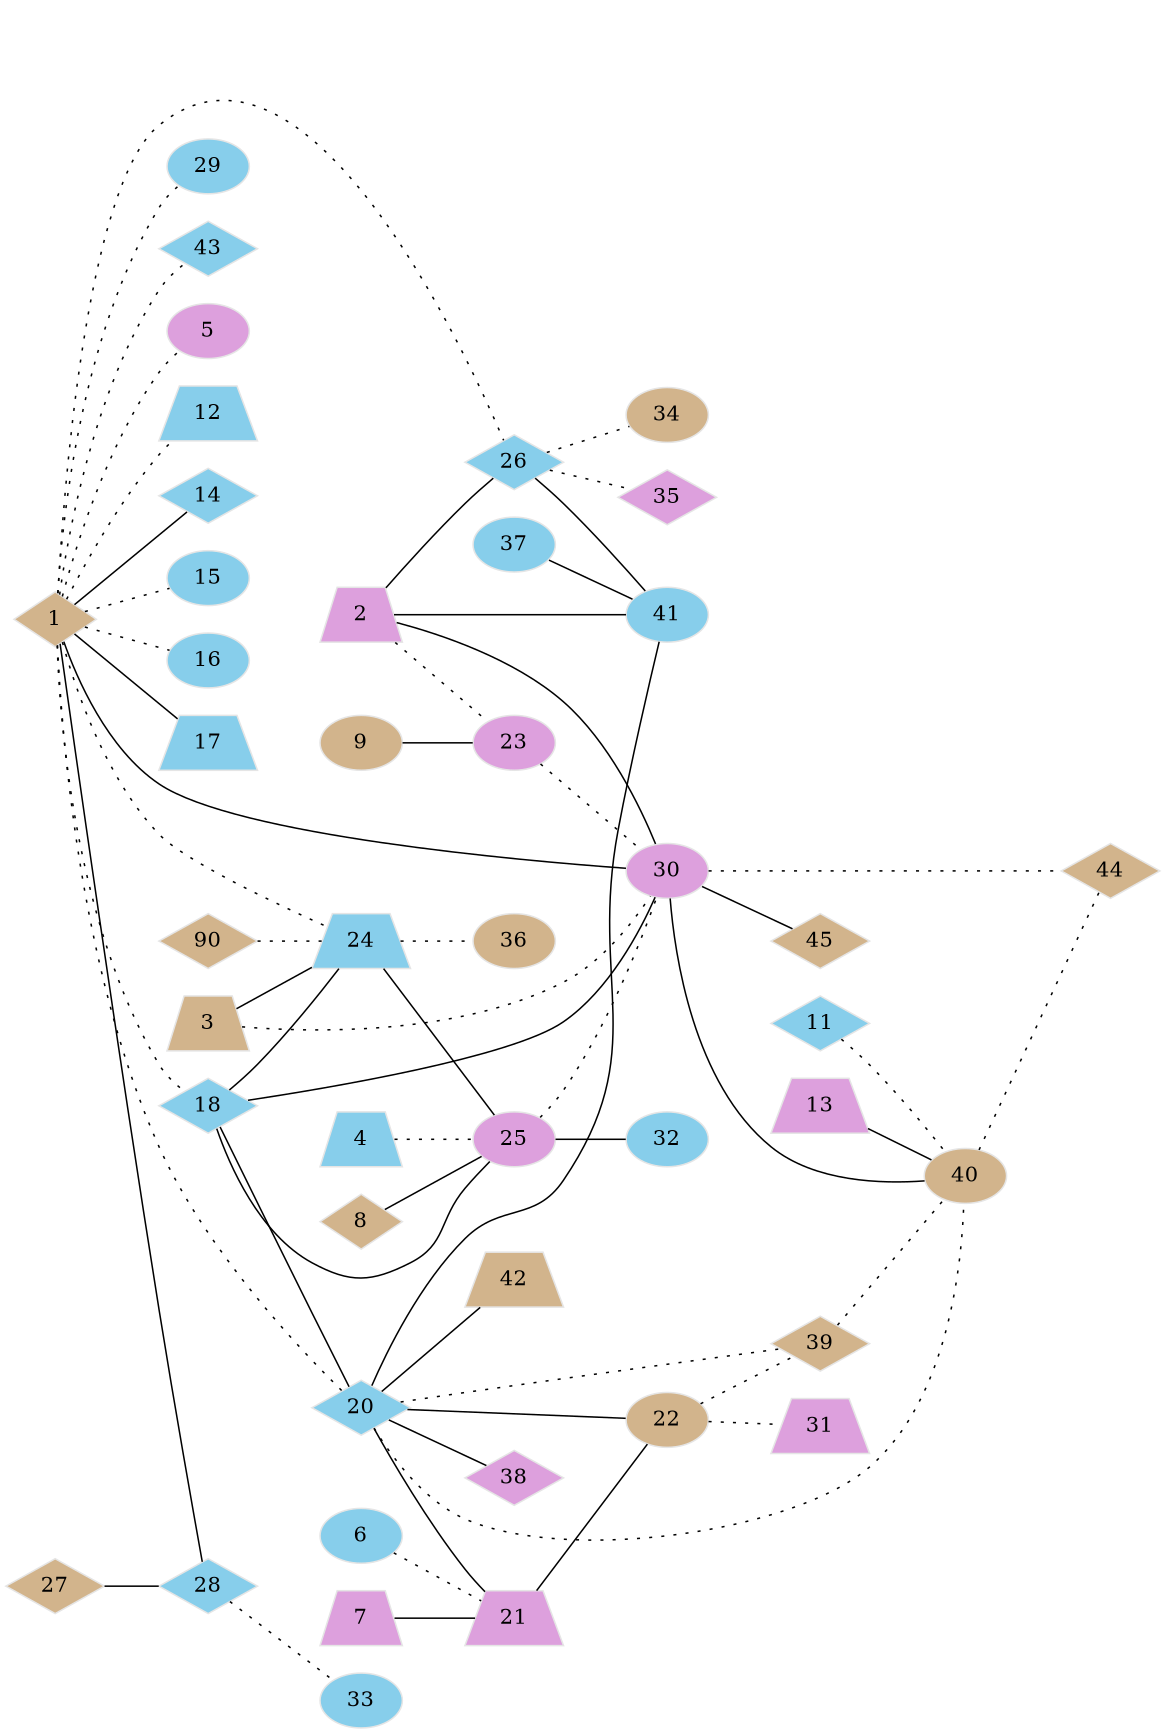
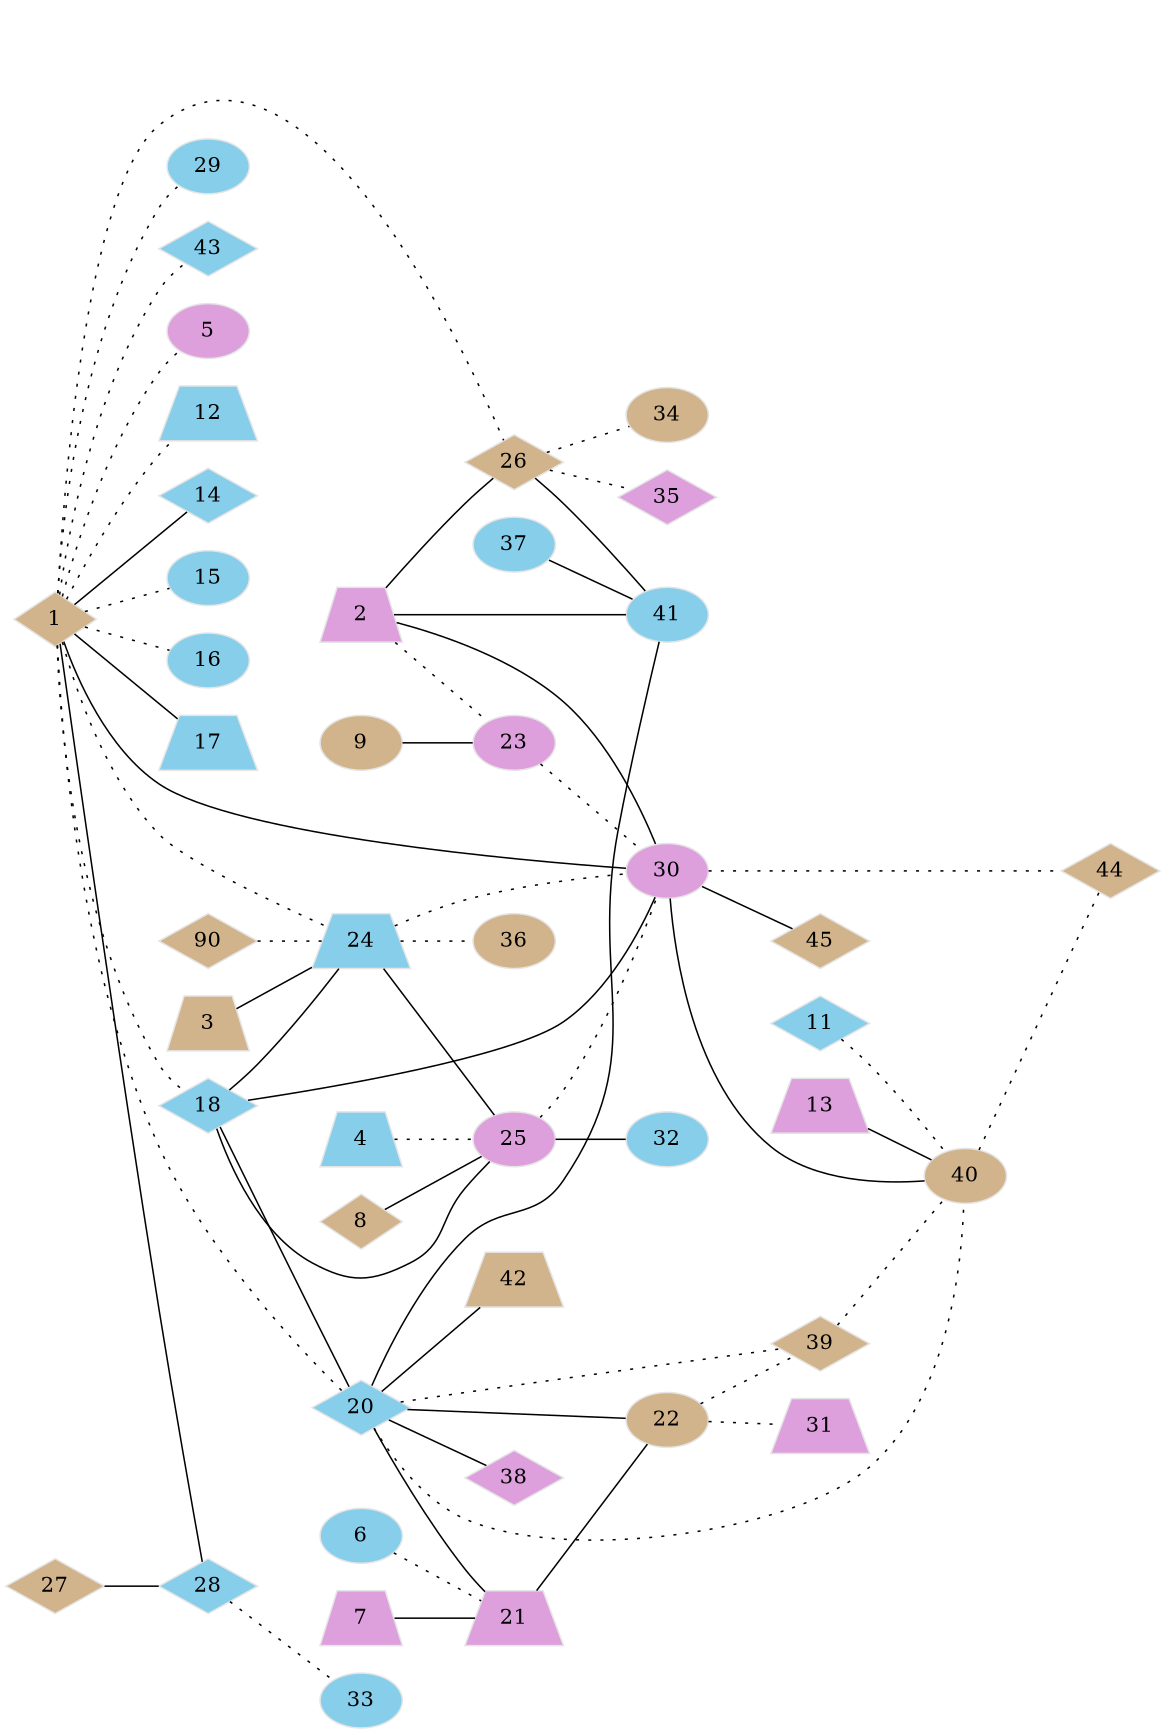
(514, 462) -> (514, 462)
(467, 1015) -> (508, 890)
